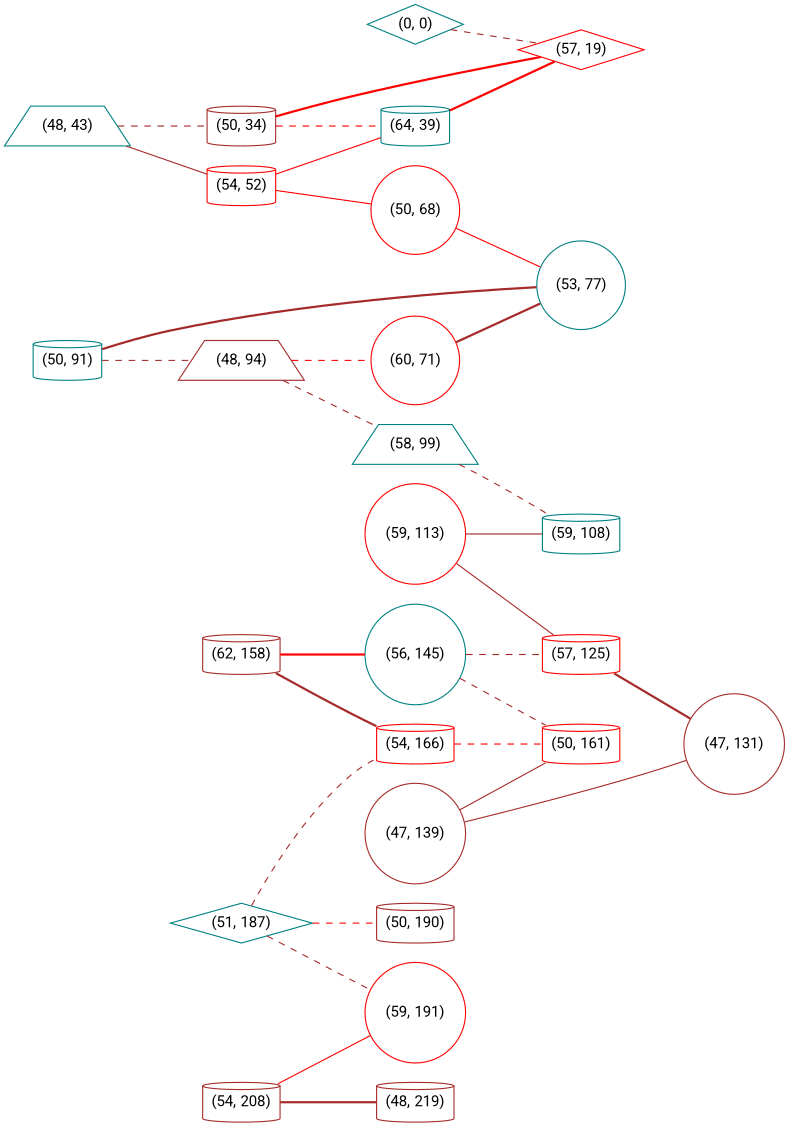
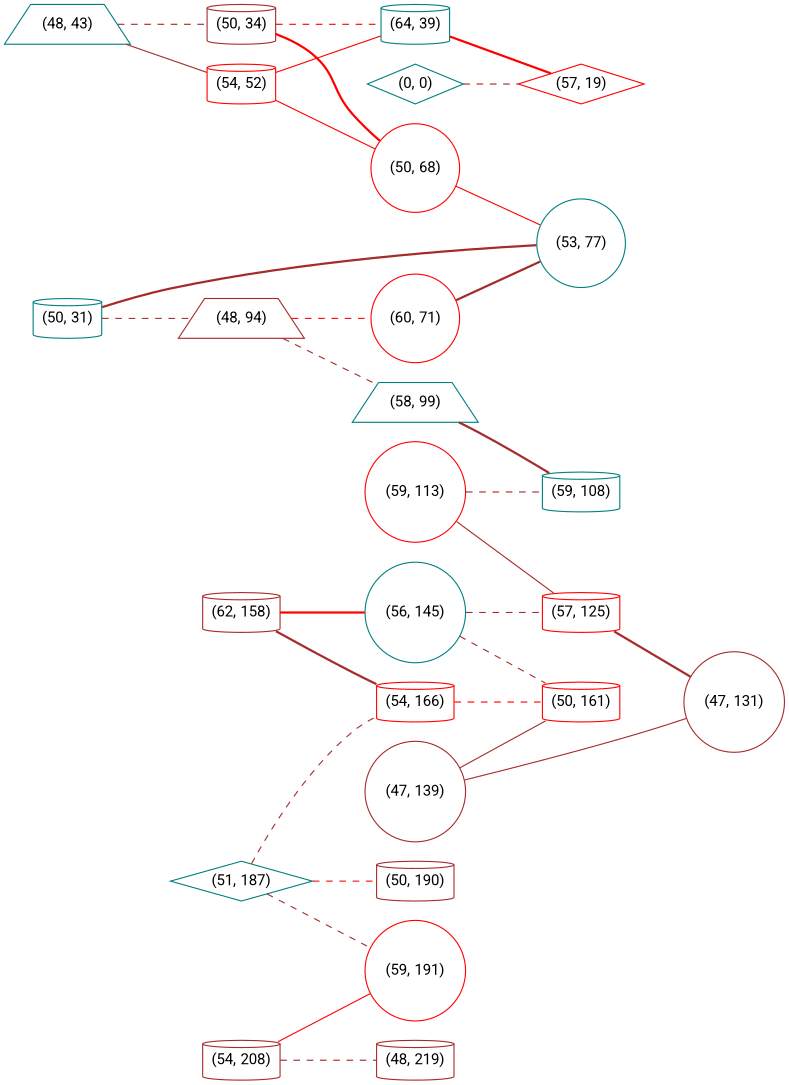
(408, 84) -> (333, 81)
(67, 360) -> (67, 318)
(505, 489) -> (505, 447)
(504, 534) -> (504, 492)
(328, 1102) -> (328, 1060)
